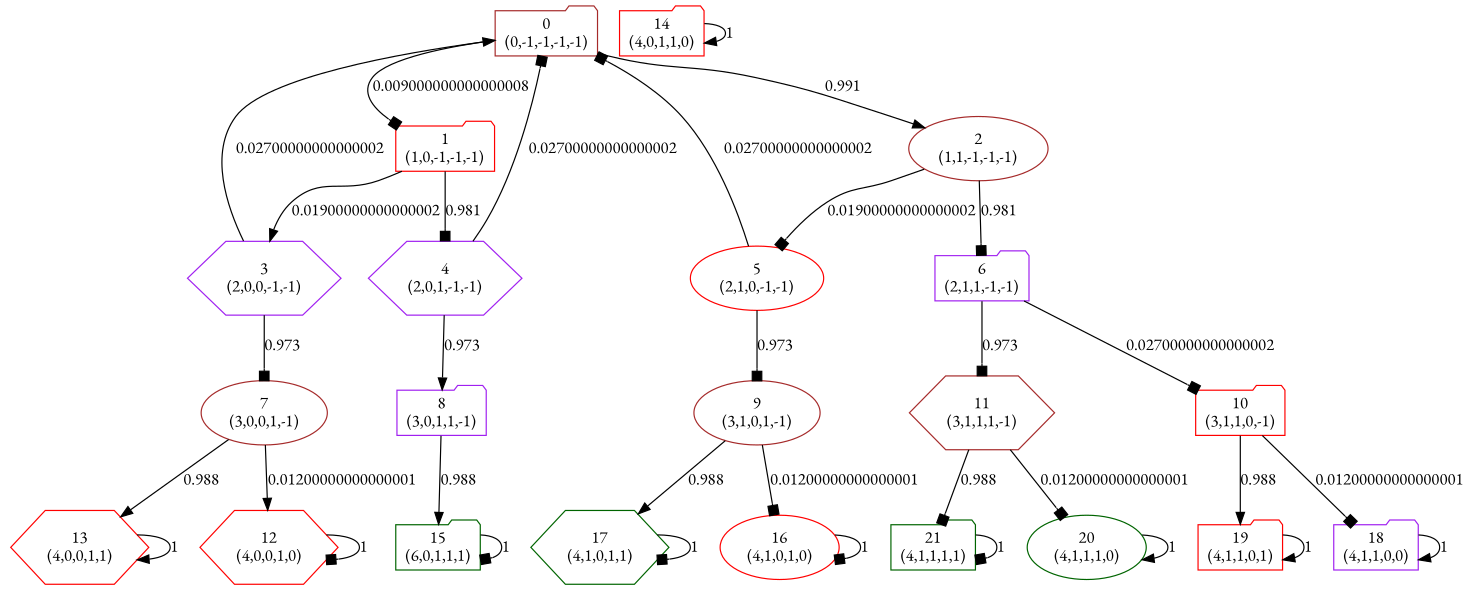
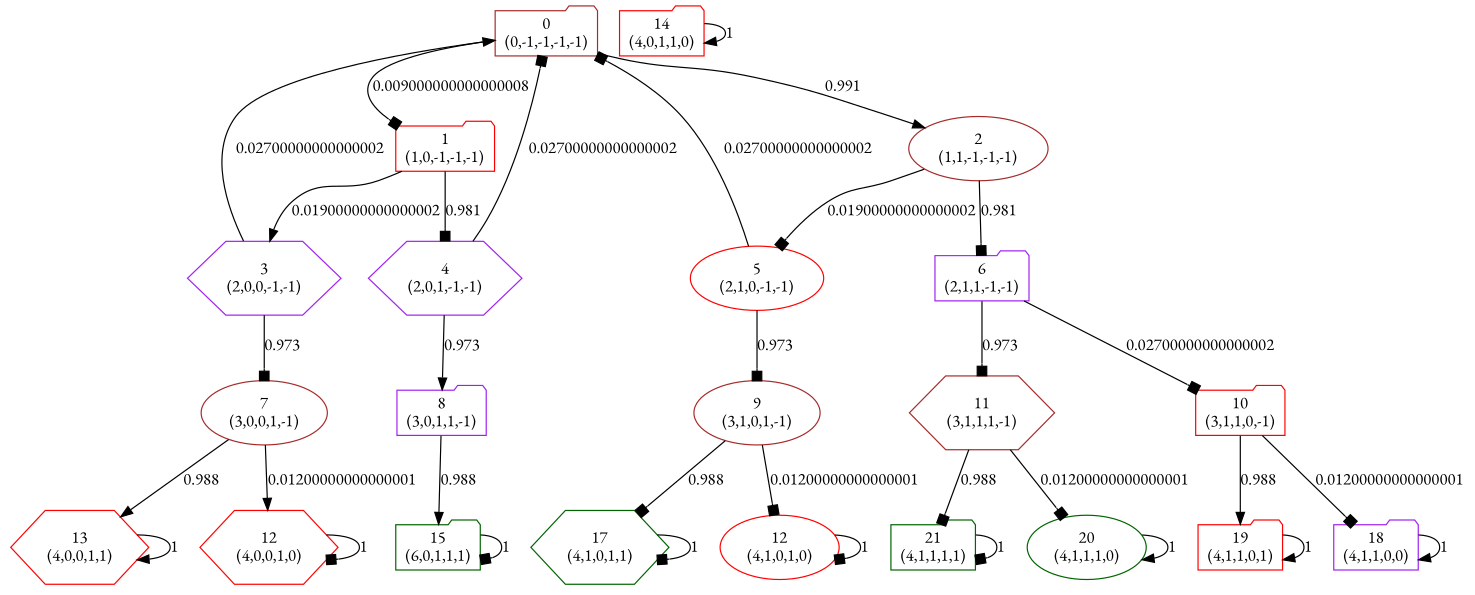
(686, 473) -> (686, 473)
(780, 547) -> (780, 547)
